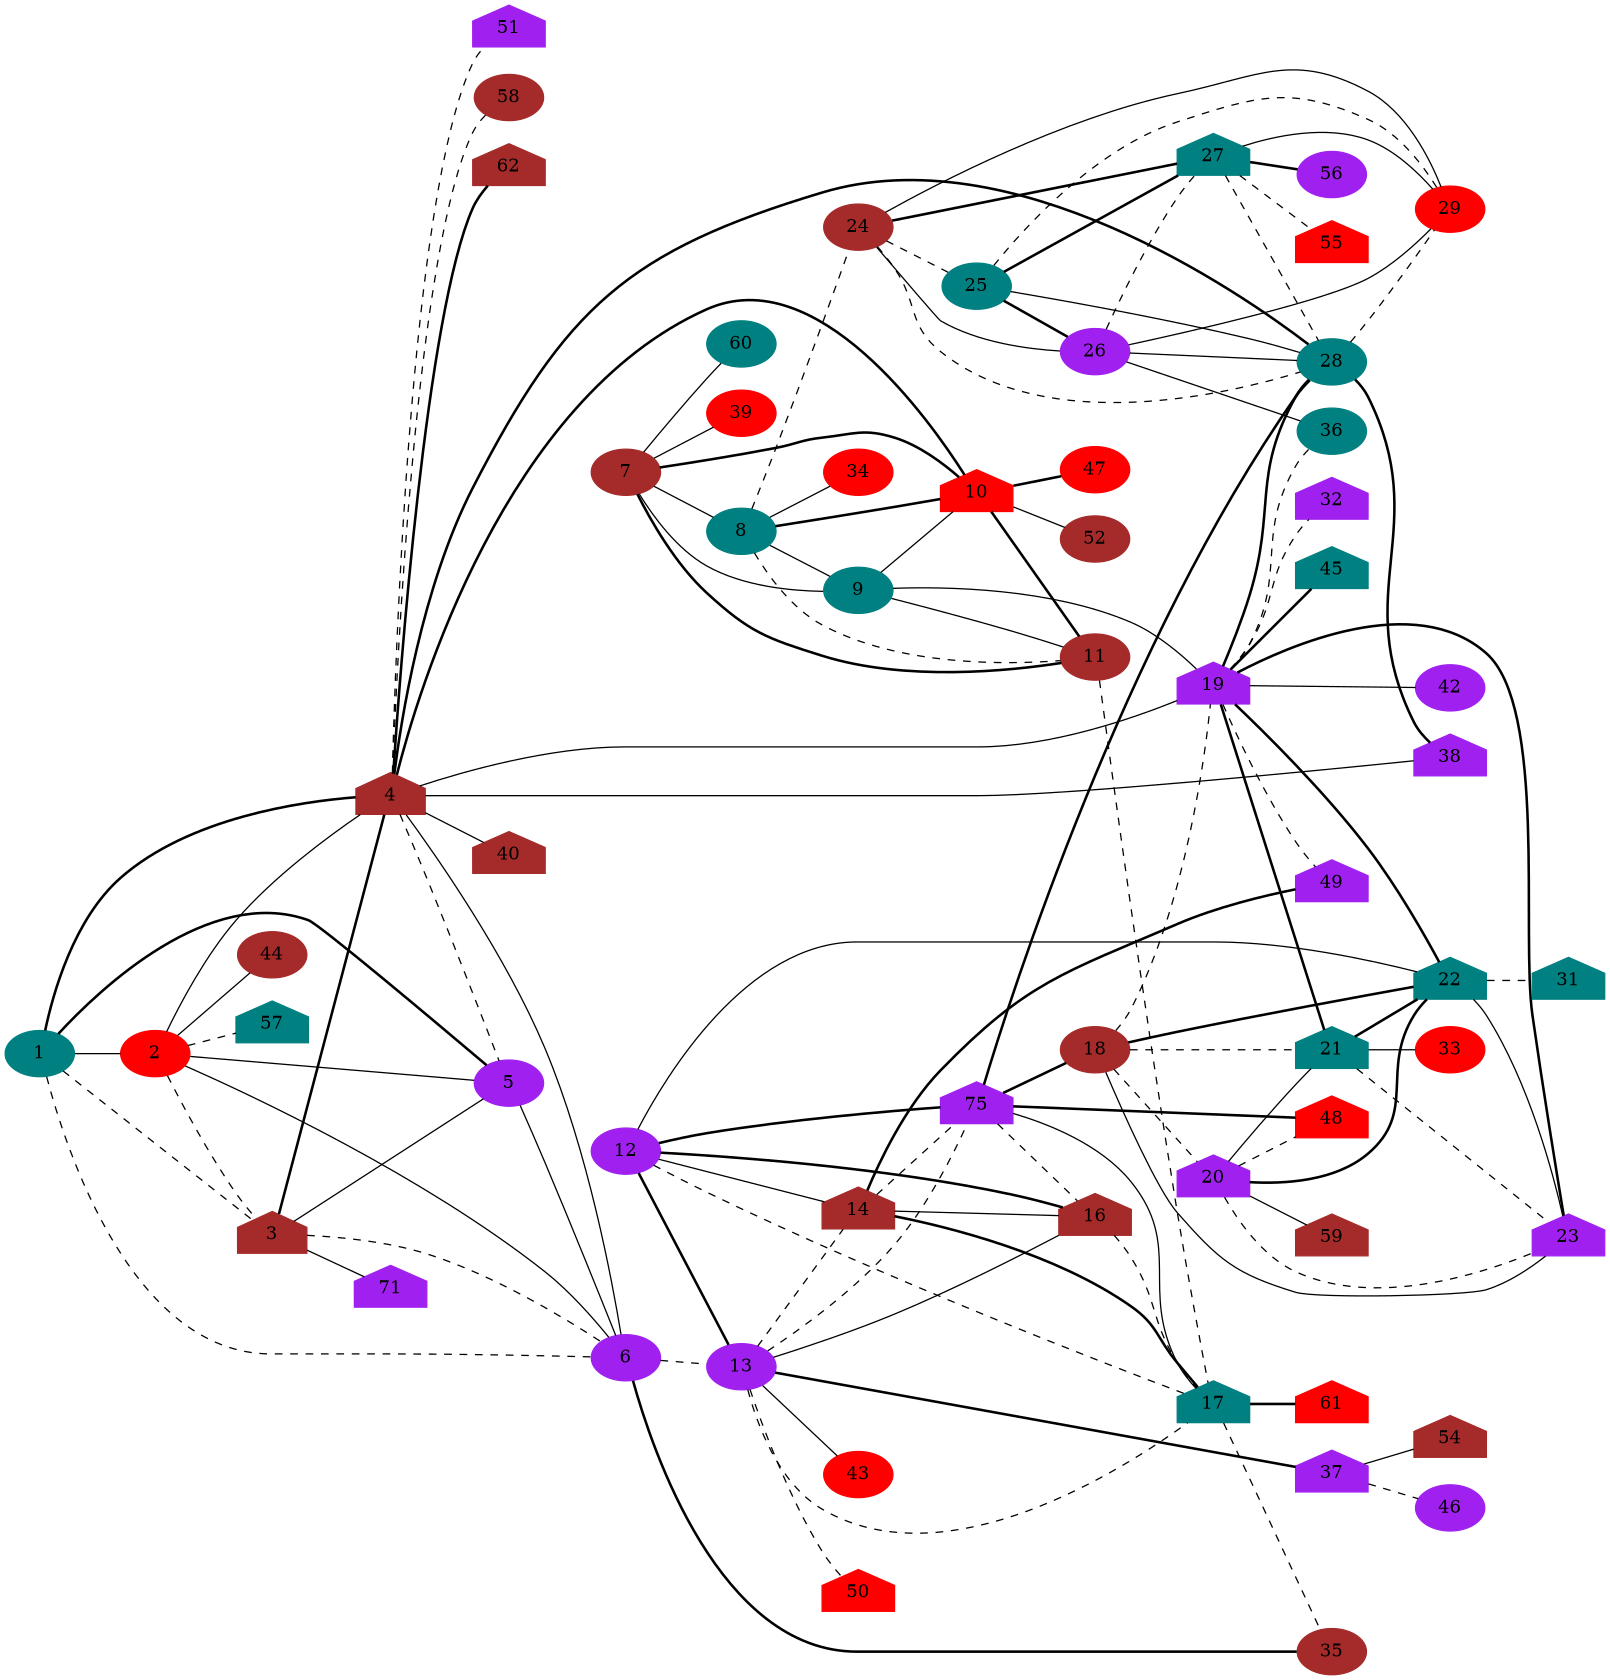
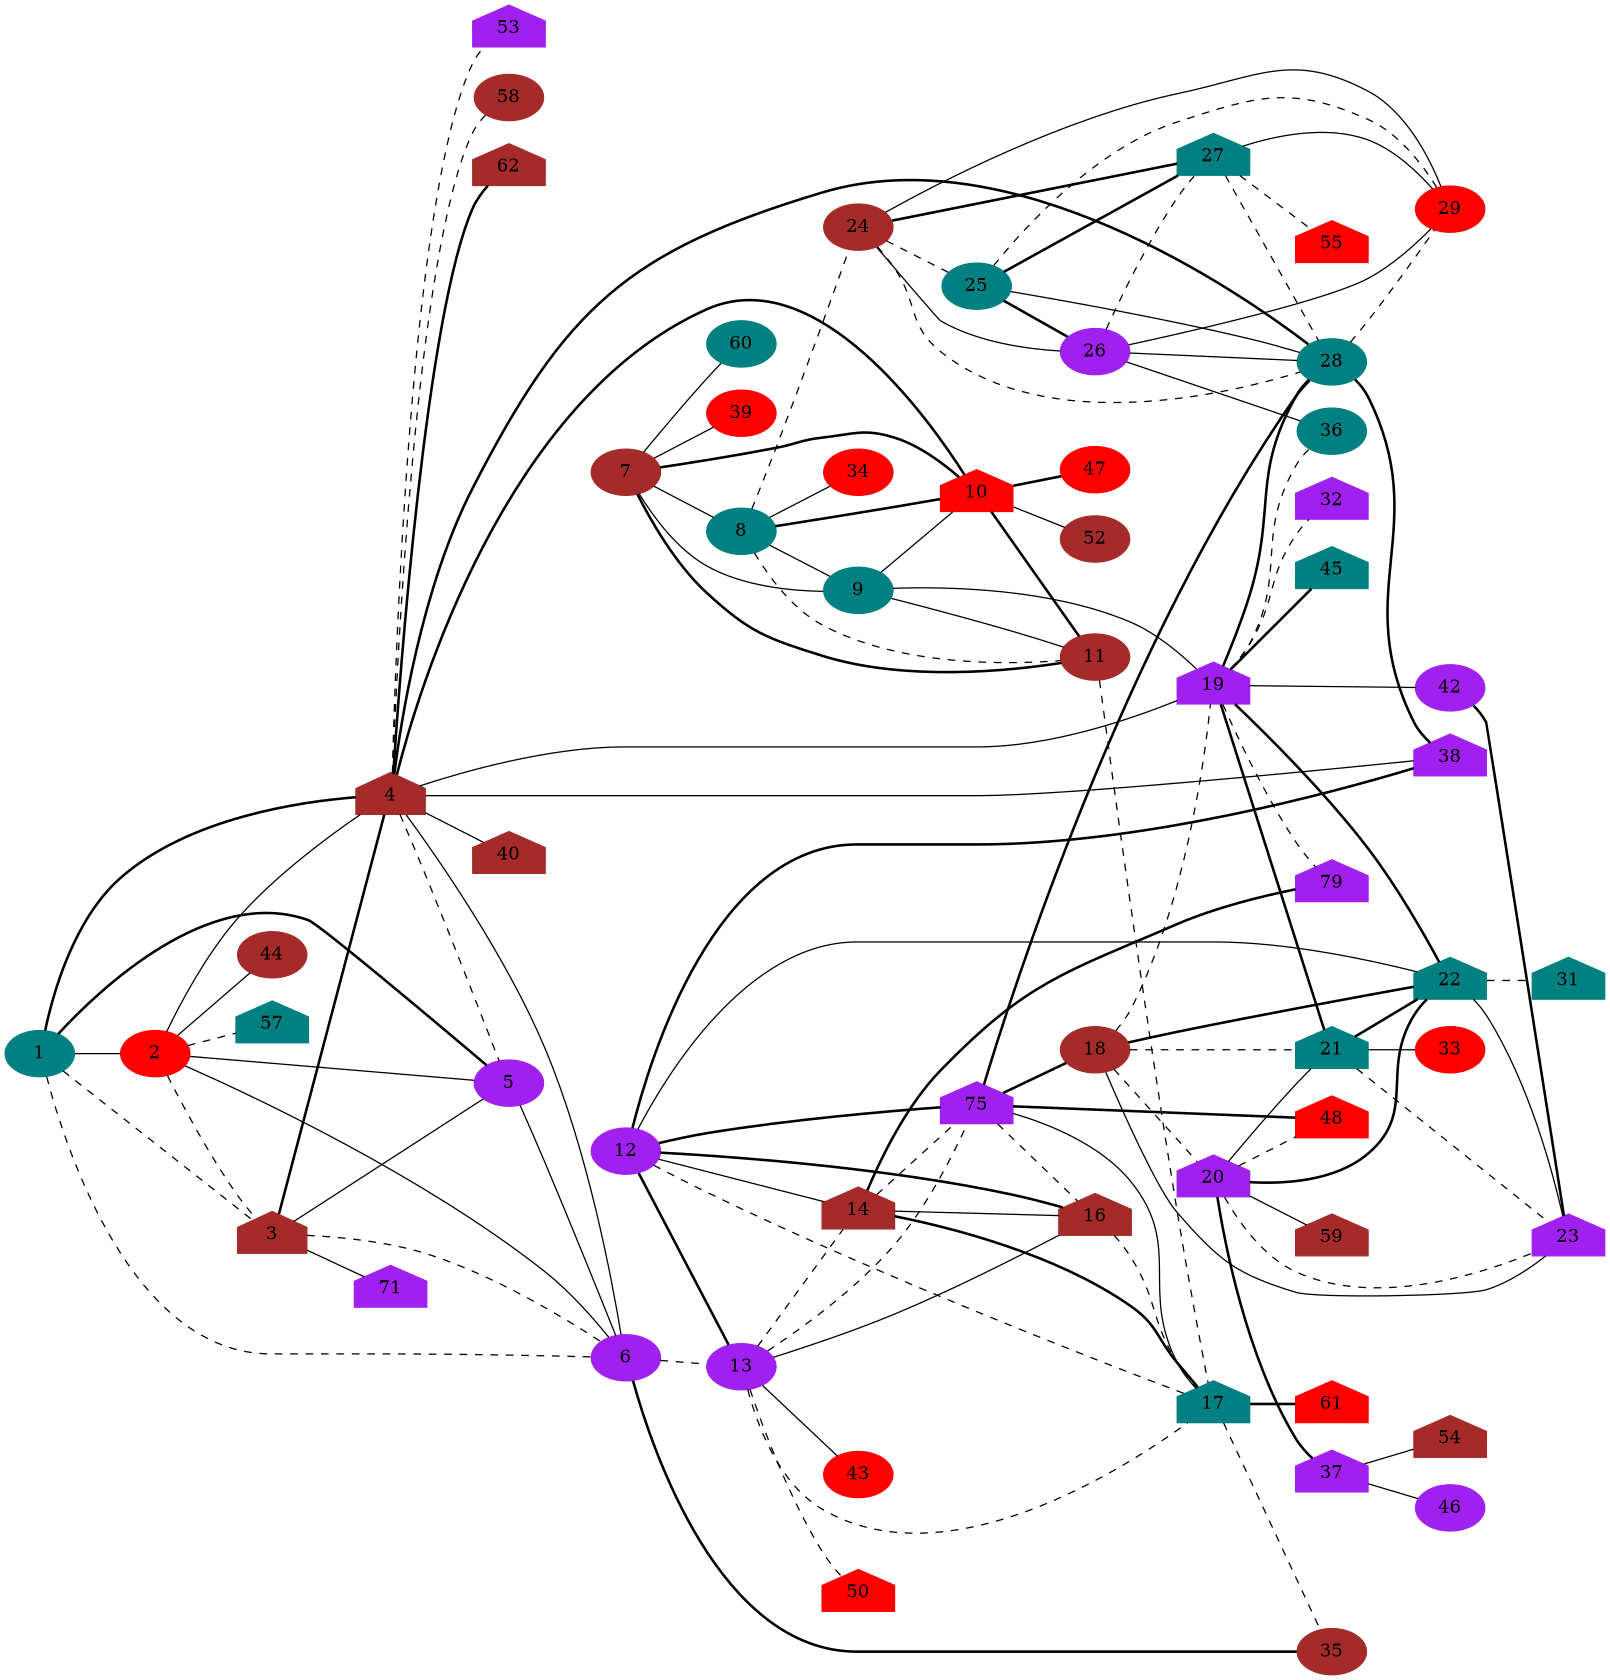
(509, 28) -> (509, 28)
(1332, 175) -> none
(1526, 800) -> (1524, 959)
none -> (946, 844)
(1332, 883) -> (1332, 883)
(1035, 1420) -> (1250, 1334)
(1393, 1491) -> (1393, 1491)
